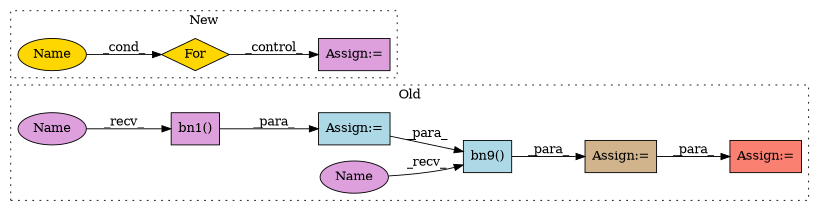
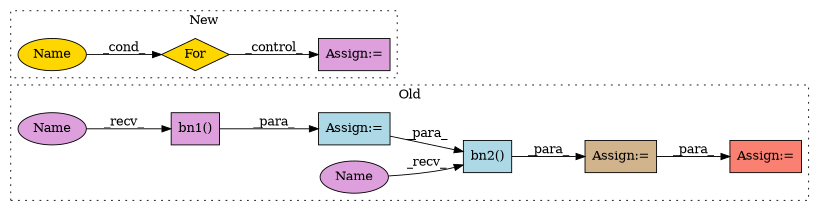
(488, 157) -> (488, 157)
